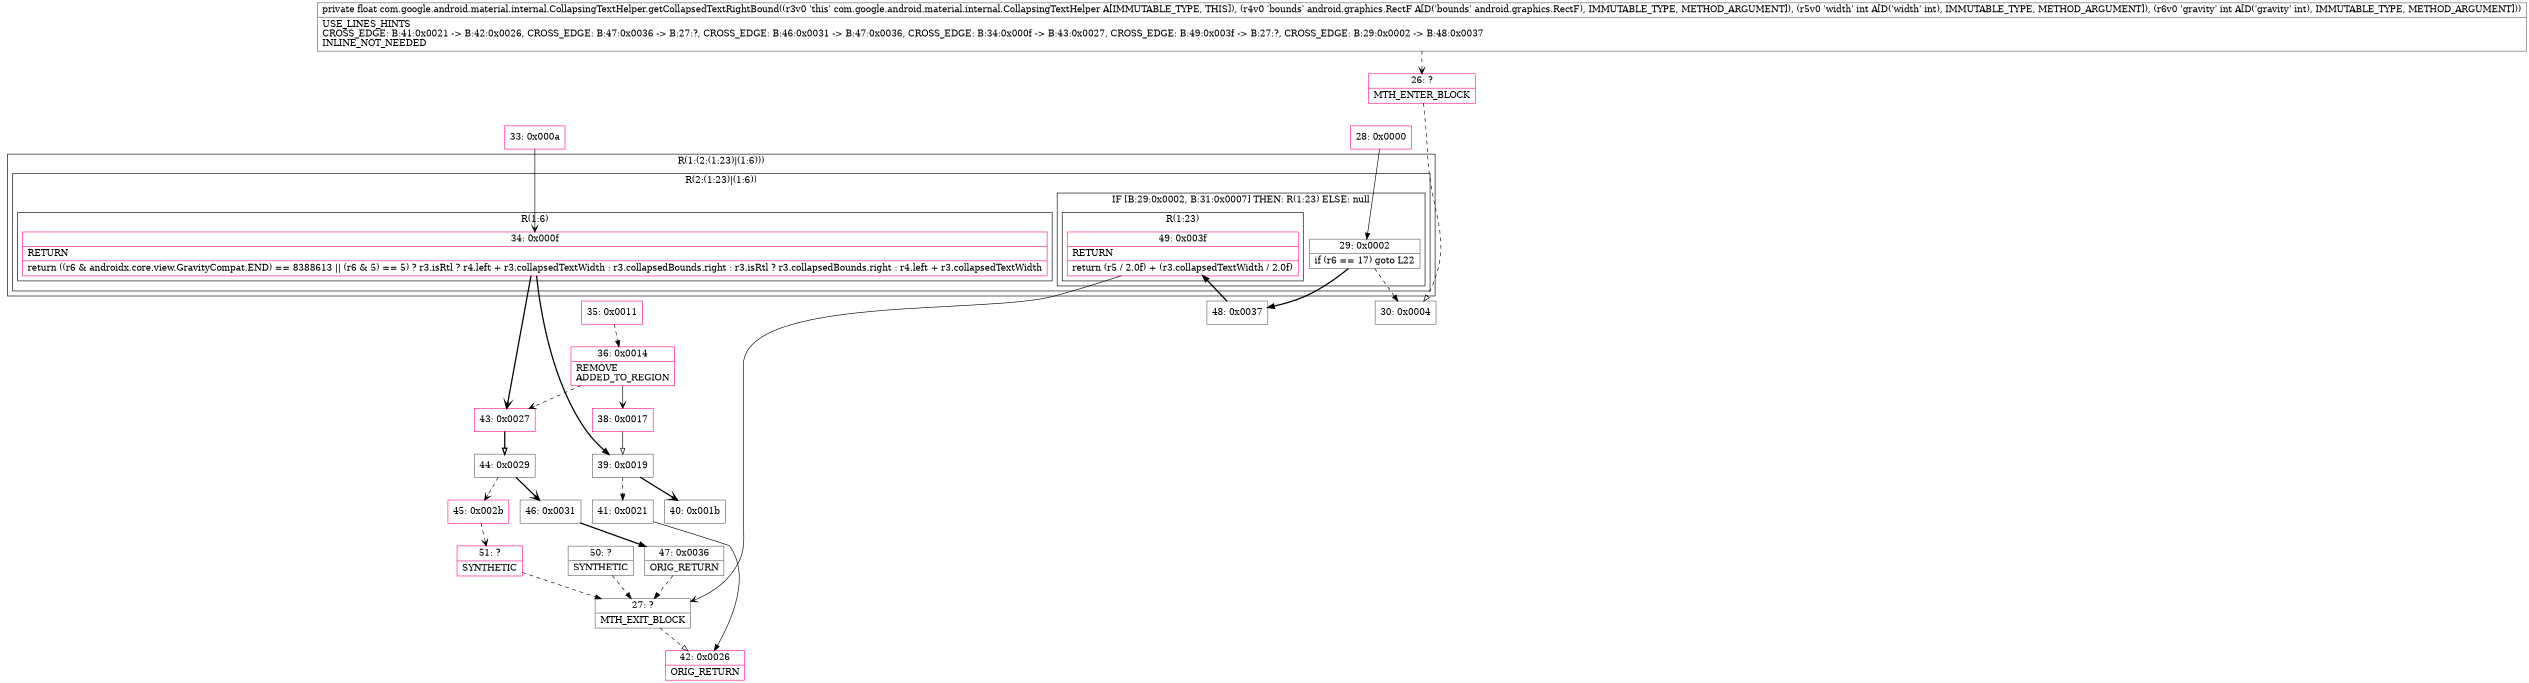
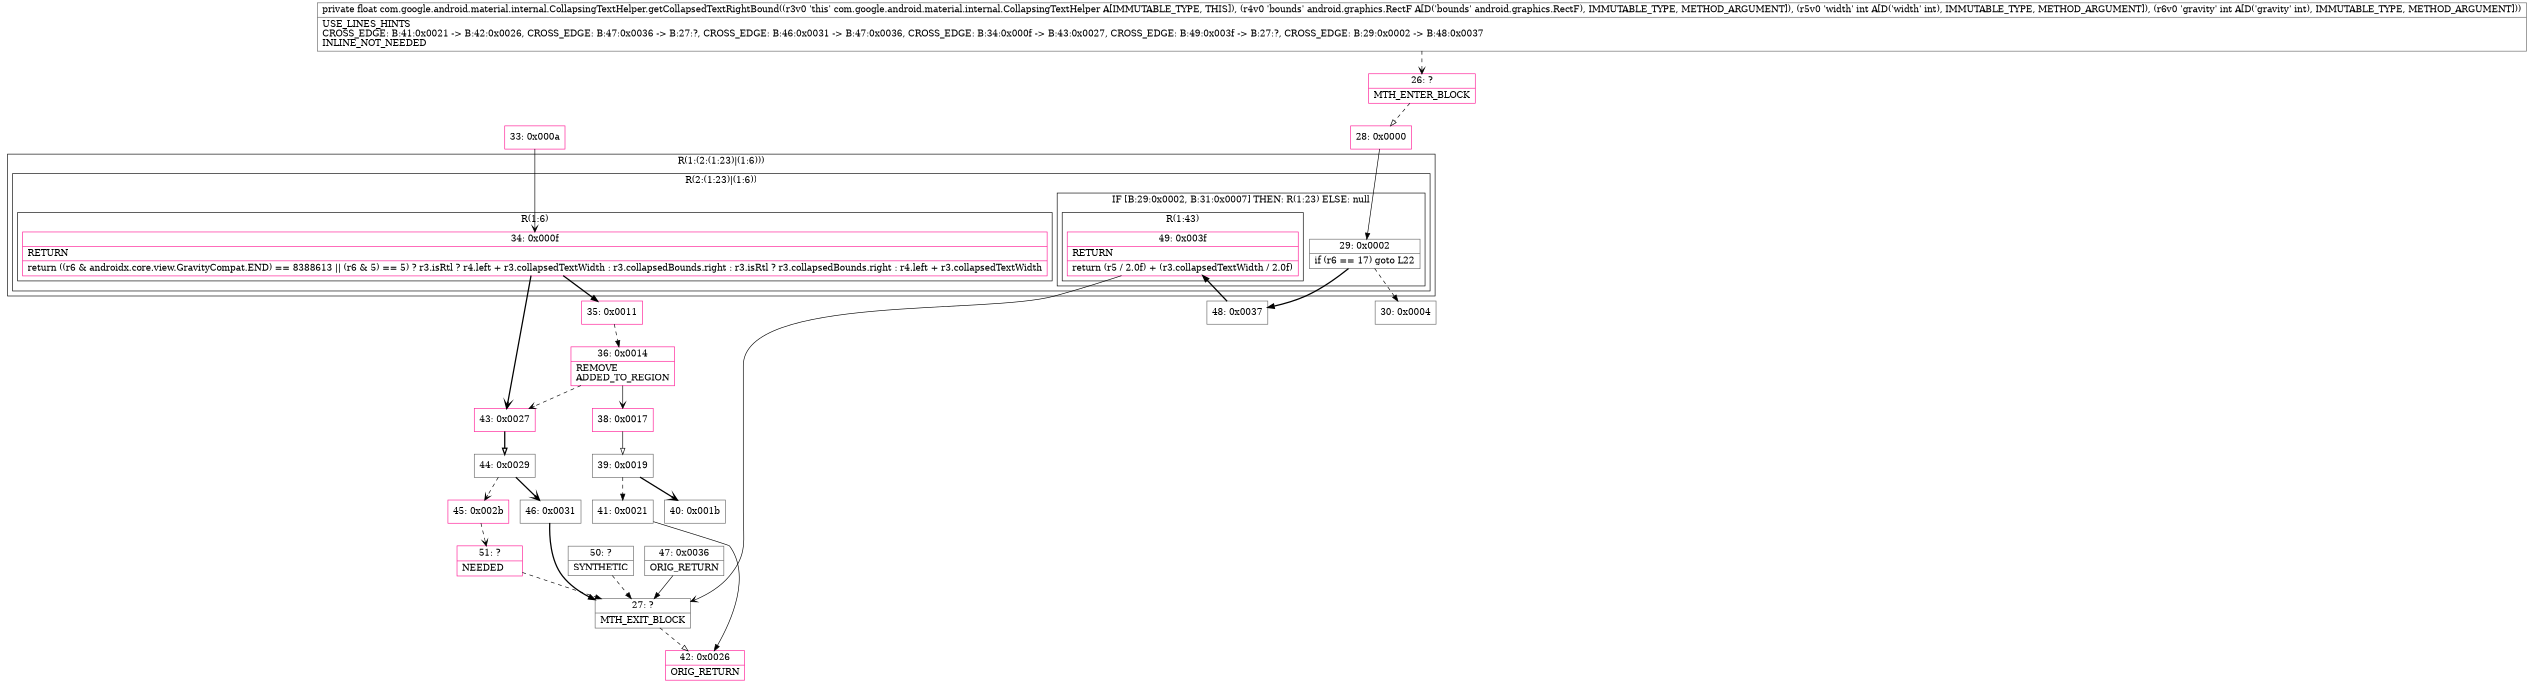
(1183, 220) -> (1183, 220)
(1440, 230) -> (1402, 112)
(556, 369) -> (578, 286)
(610, 534) -> (557, 567)
(490, 568) -> (483, 568)
(666, 585) -> (666, 585)
